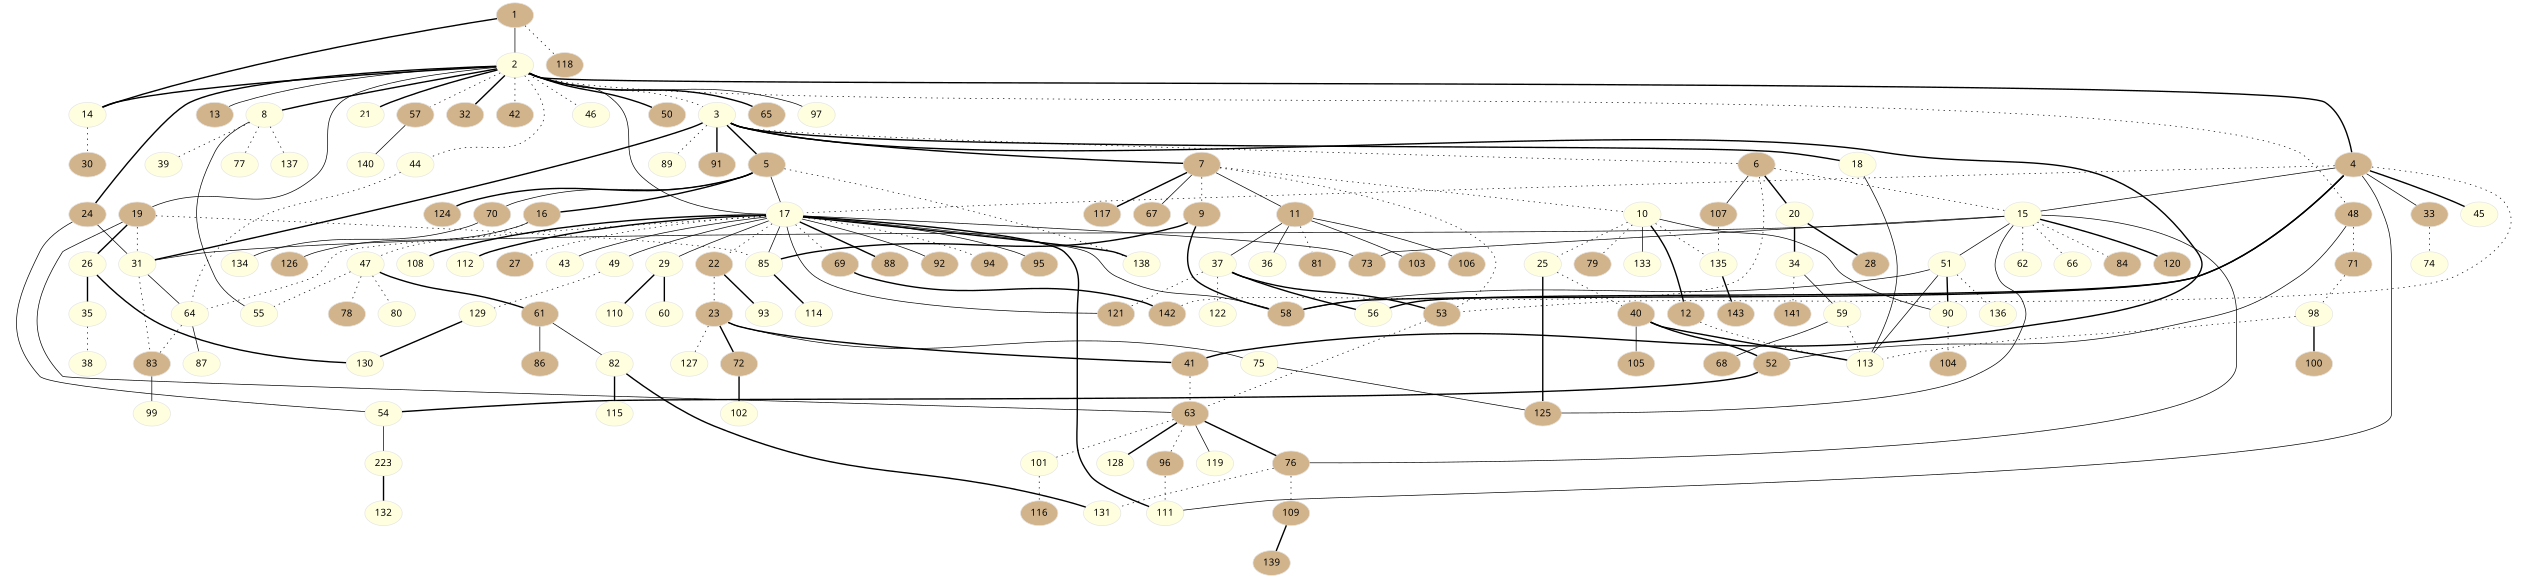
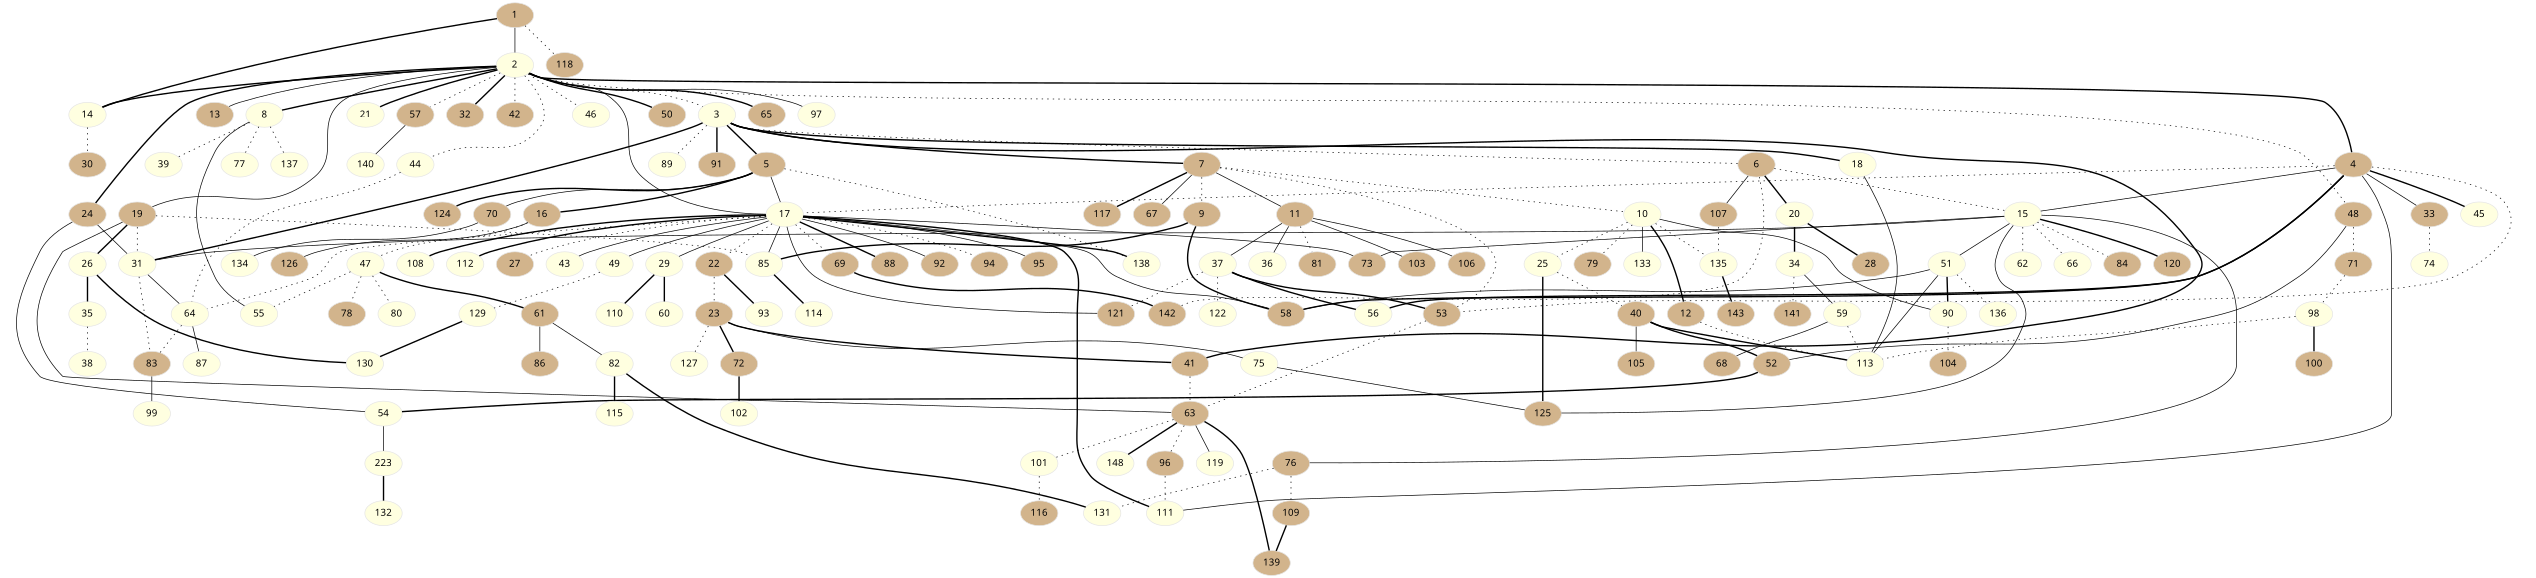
(1240, 439) -> (1252, 481)
(1115, 463) -> (1115, 463)
